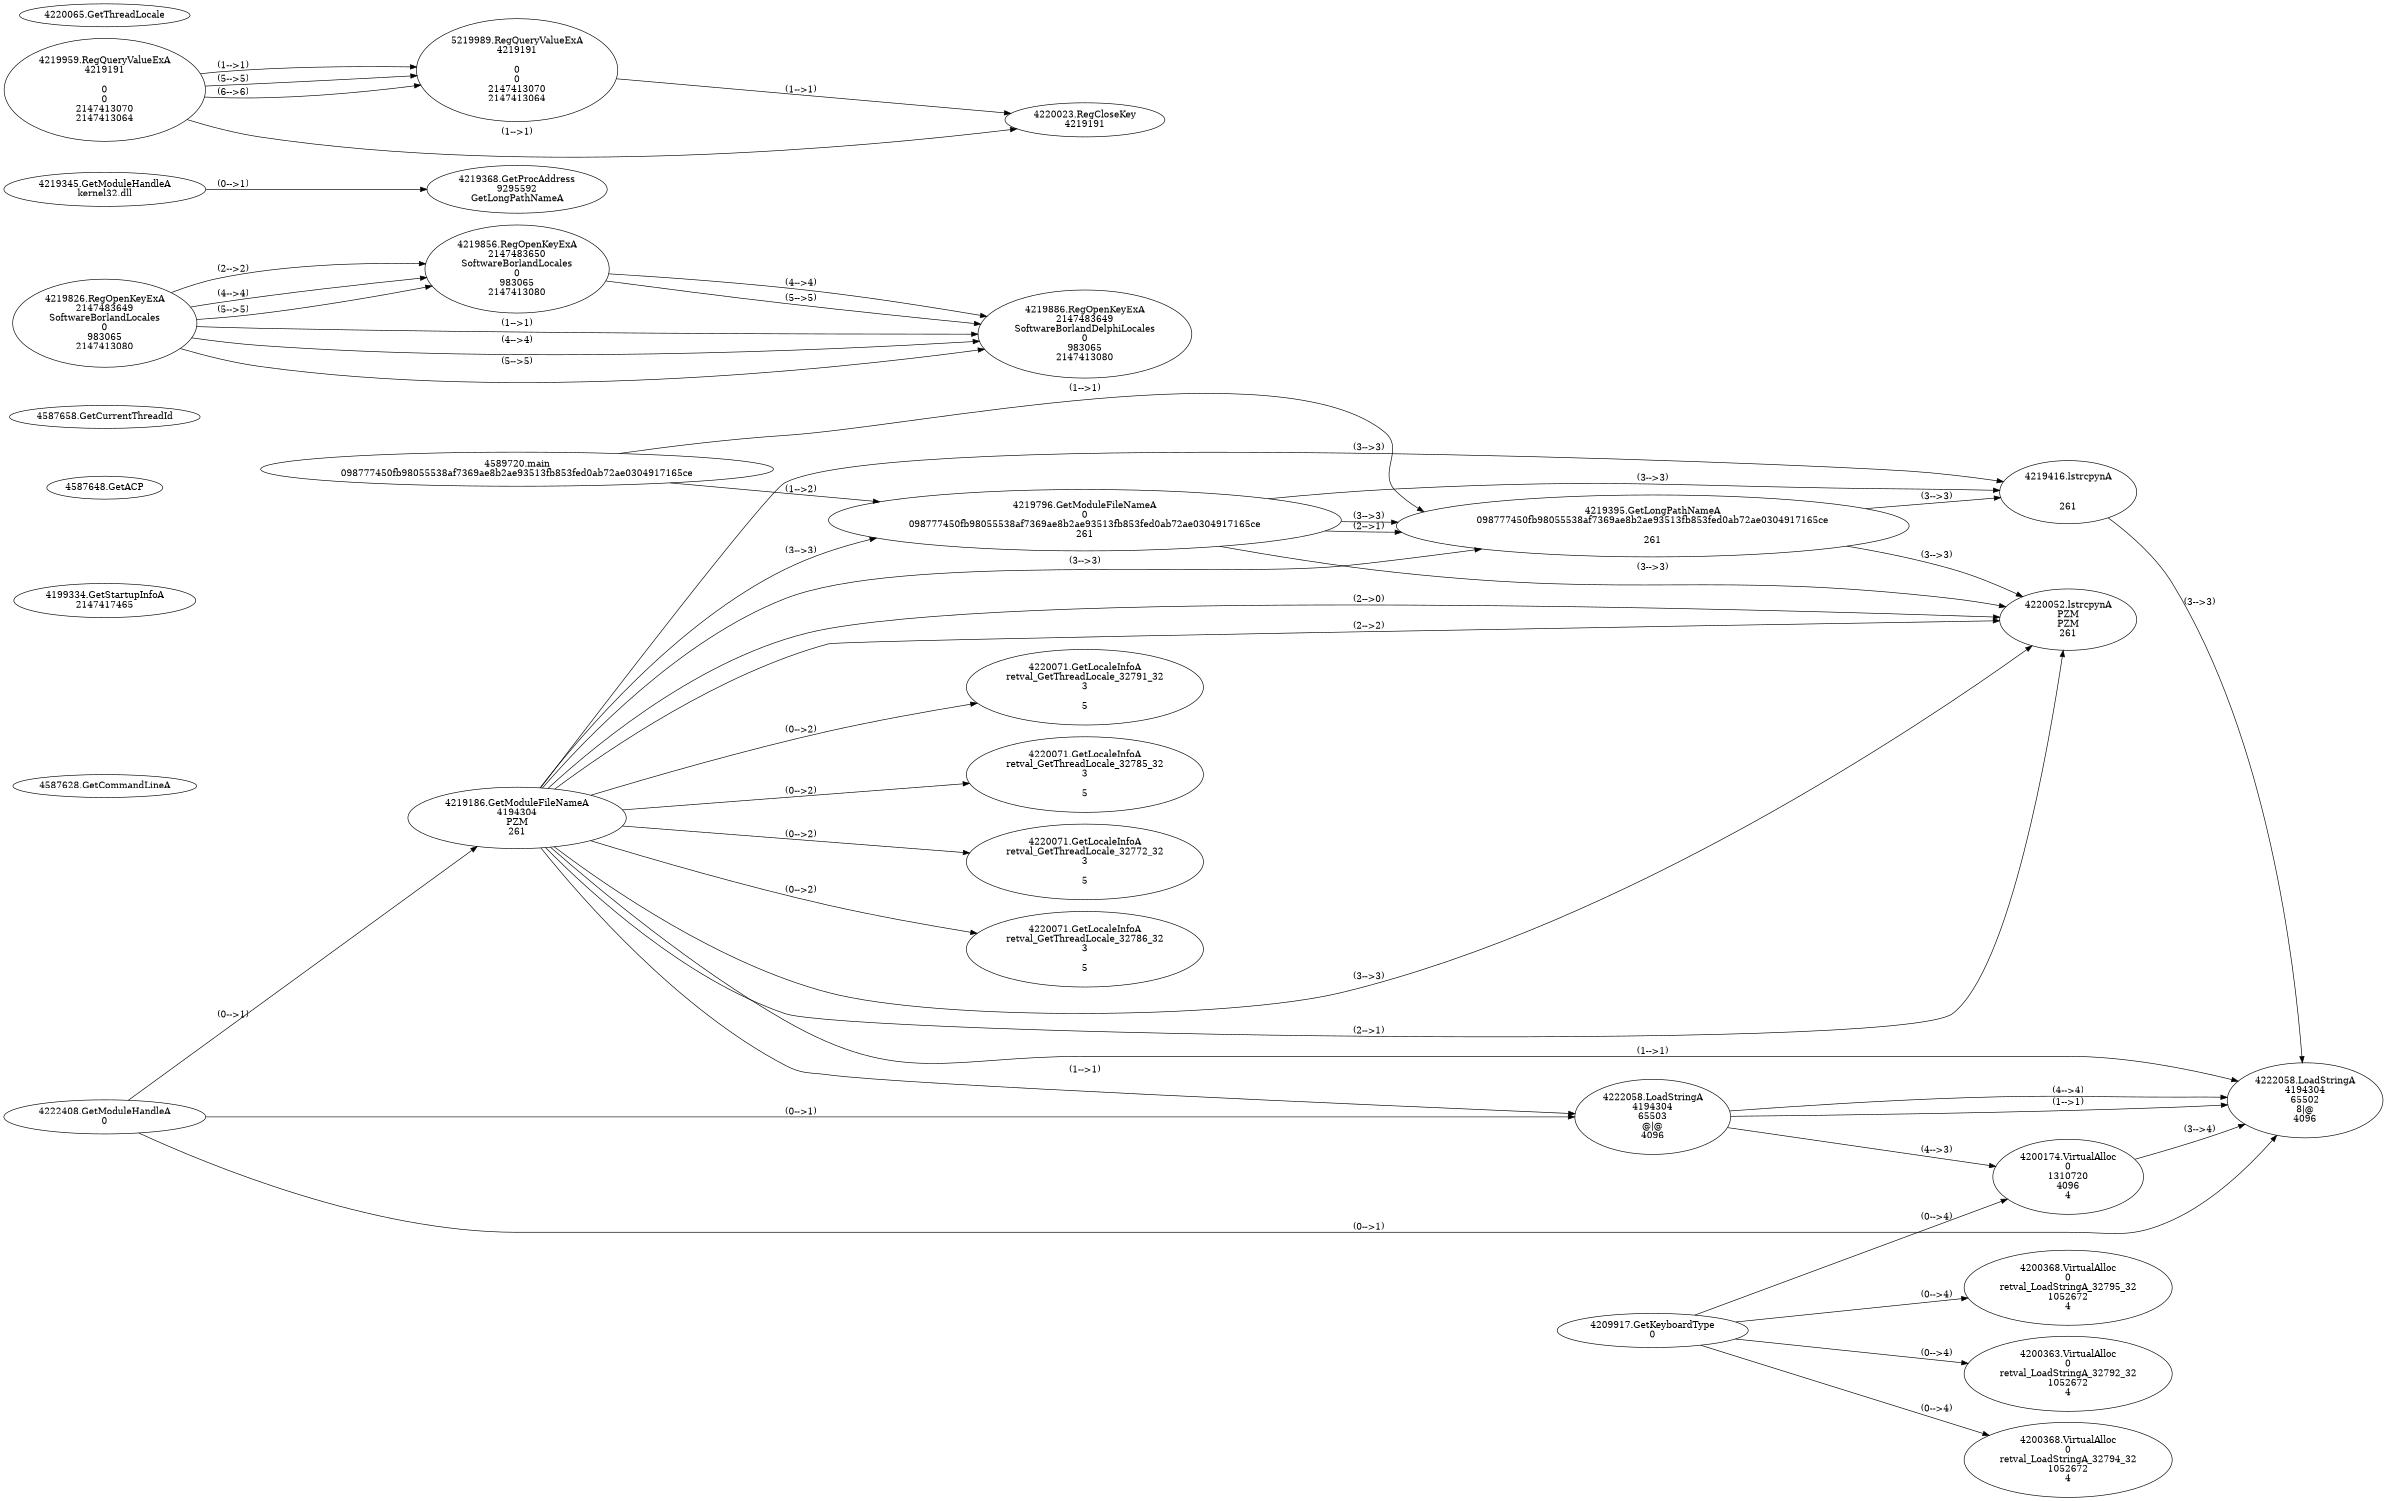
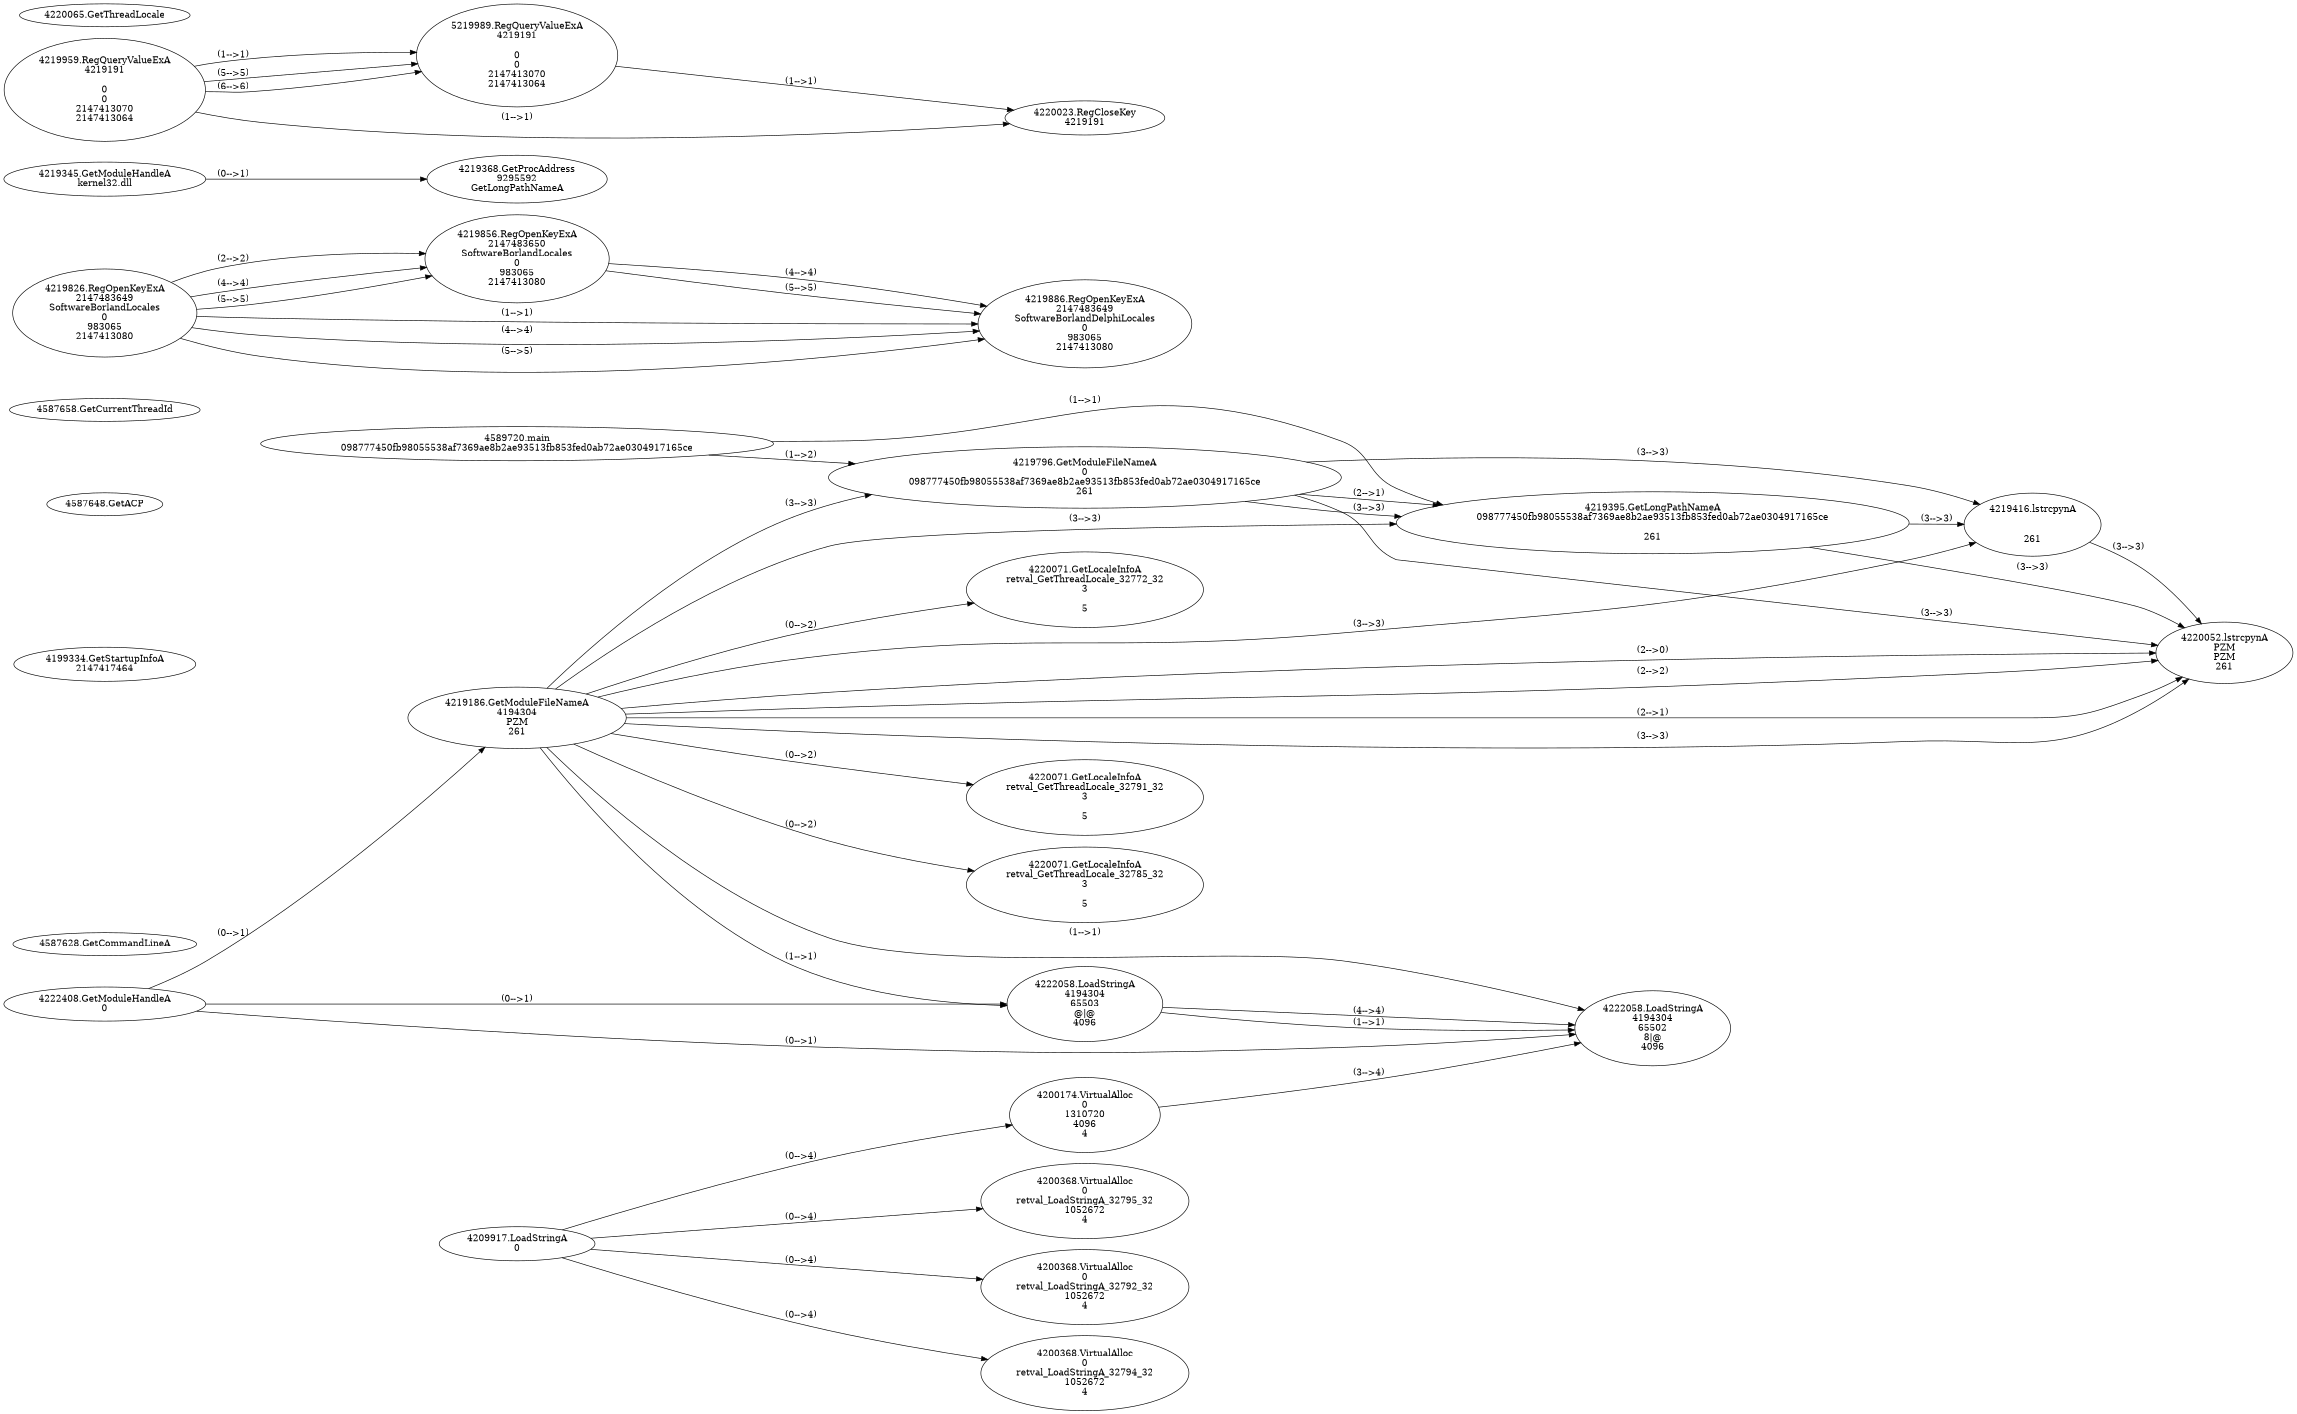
(105, 601) -> (105, 664)
(2251, 768) -> (2149, 573)
(1085, 949) -> none
(1858, 1147) -> none
(1653, 1330) -> (517, 1244)
(2068, 1374) -> (1085, 1287)
